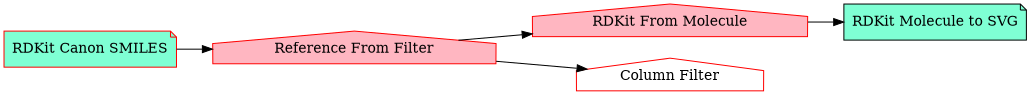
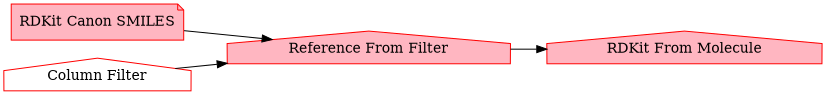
(935, 22) -> none
(90, 49) -> (97, 22)
(536, 65) -> (196, 66)
